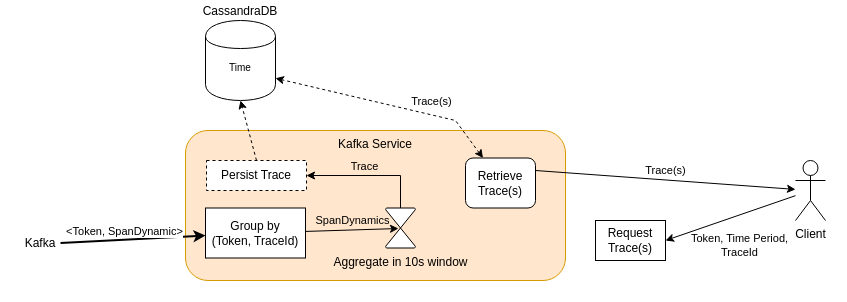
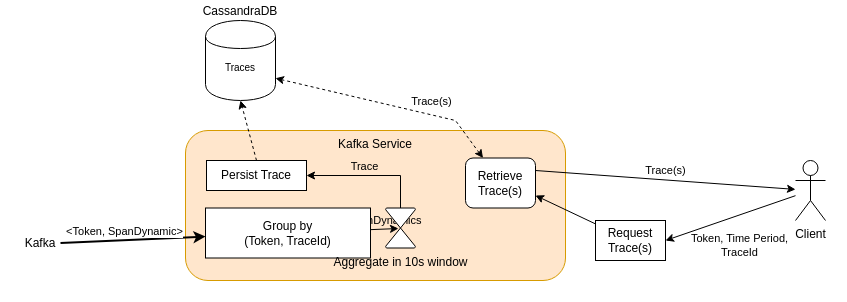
(241, 68) -> (241, 68)
(257, 176) -> (257, 176)
none -> (568, 211)
(256, 233) -> (288, 233)
